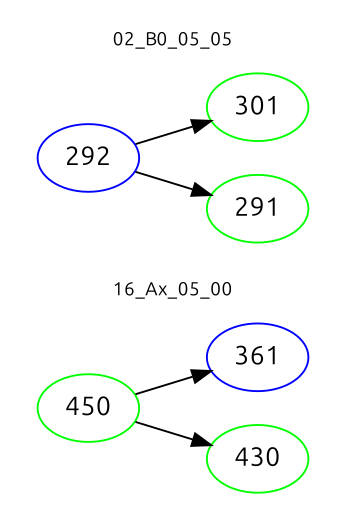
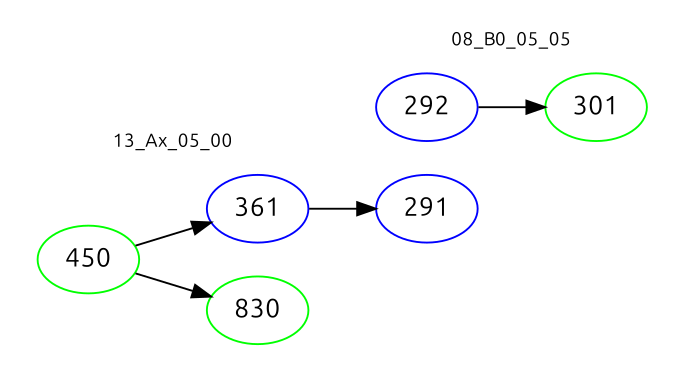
(173, 40) -> (512, 40)
(164, 181) -> (335, 209)
(258, 209) -> (427, 209)
(173, 291) -> (173, 142)
(258, 459) -> (258, 310)
